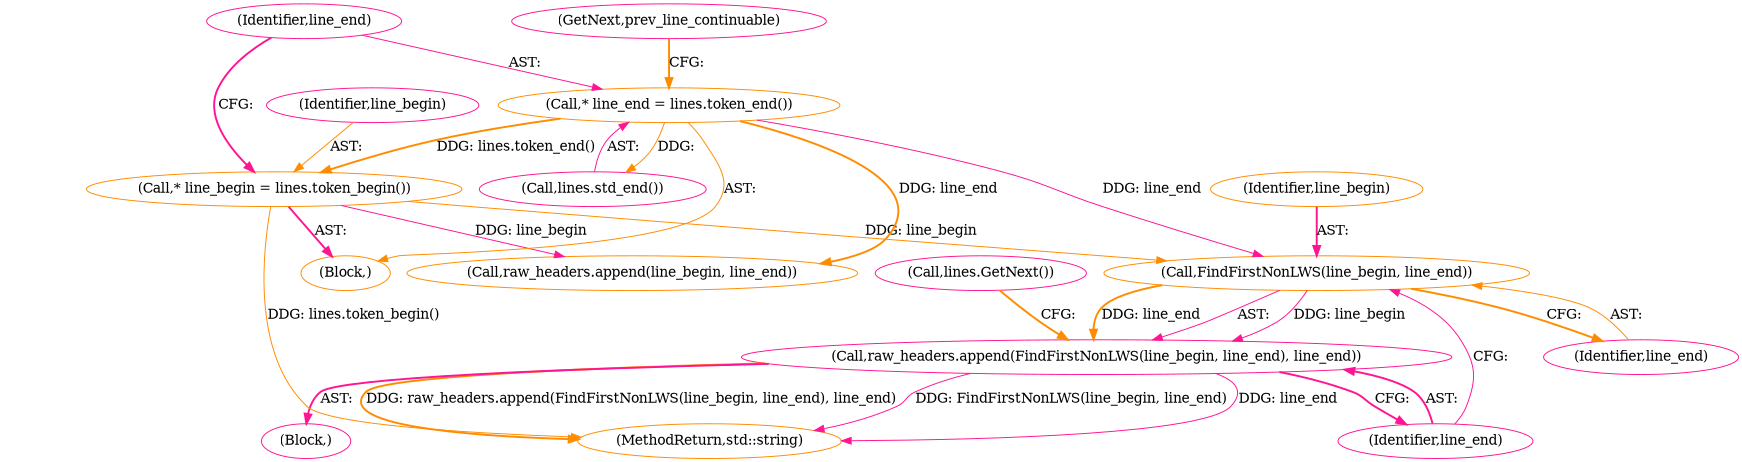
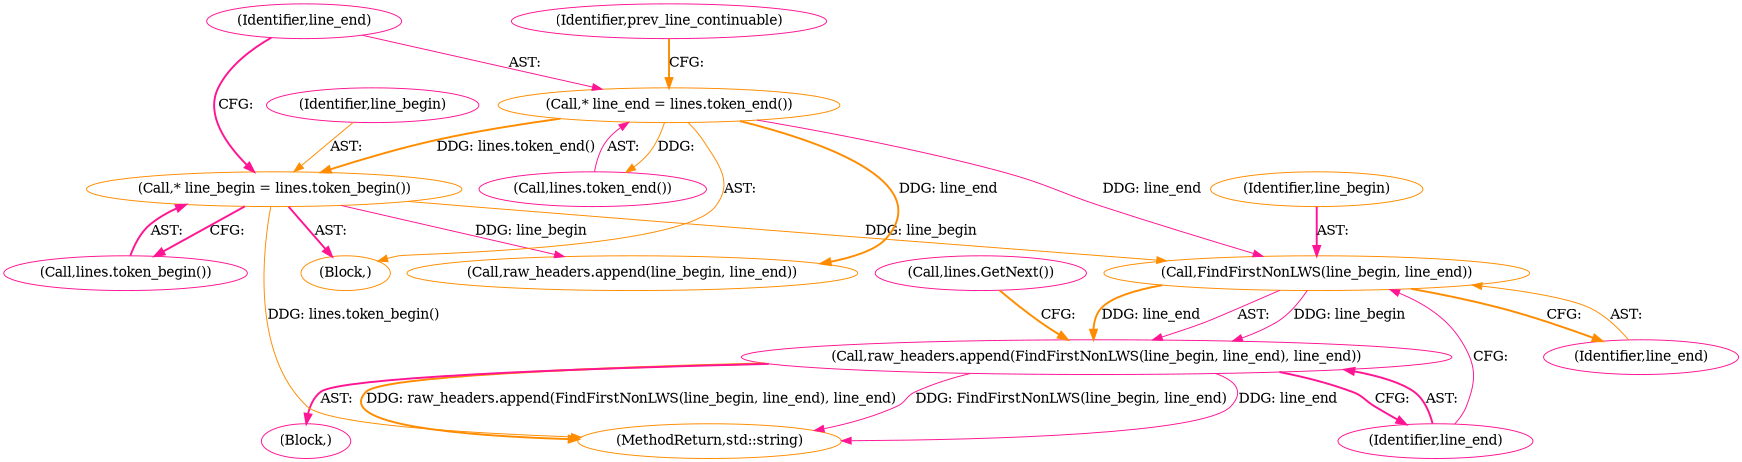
(669, 21) -> (669, 21)
(593, 189) -> (593, 189)
none -> (126, 273)
